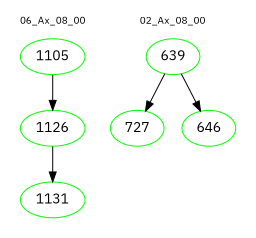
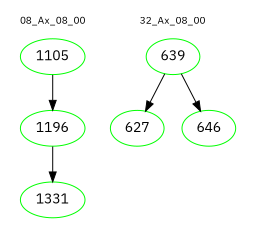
(53, 21) -> (53, 21)
(173, 21) -> (173, 21)
(53, 128) -> (53, 128)
(137, 128) -> (137, 128)
(53, 200) -> (53, 200)
